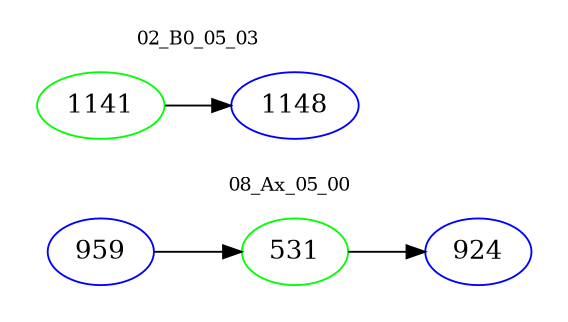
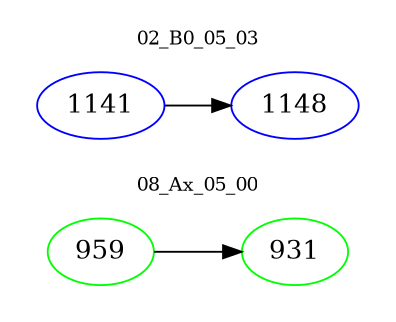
(101, 106) -> (101, 106)
(101, 252) -> (101, 252)
(295, 252) -> (295, 252)
(478, 252) -> none
